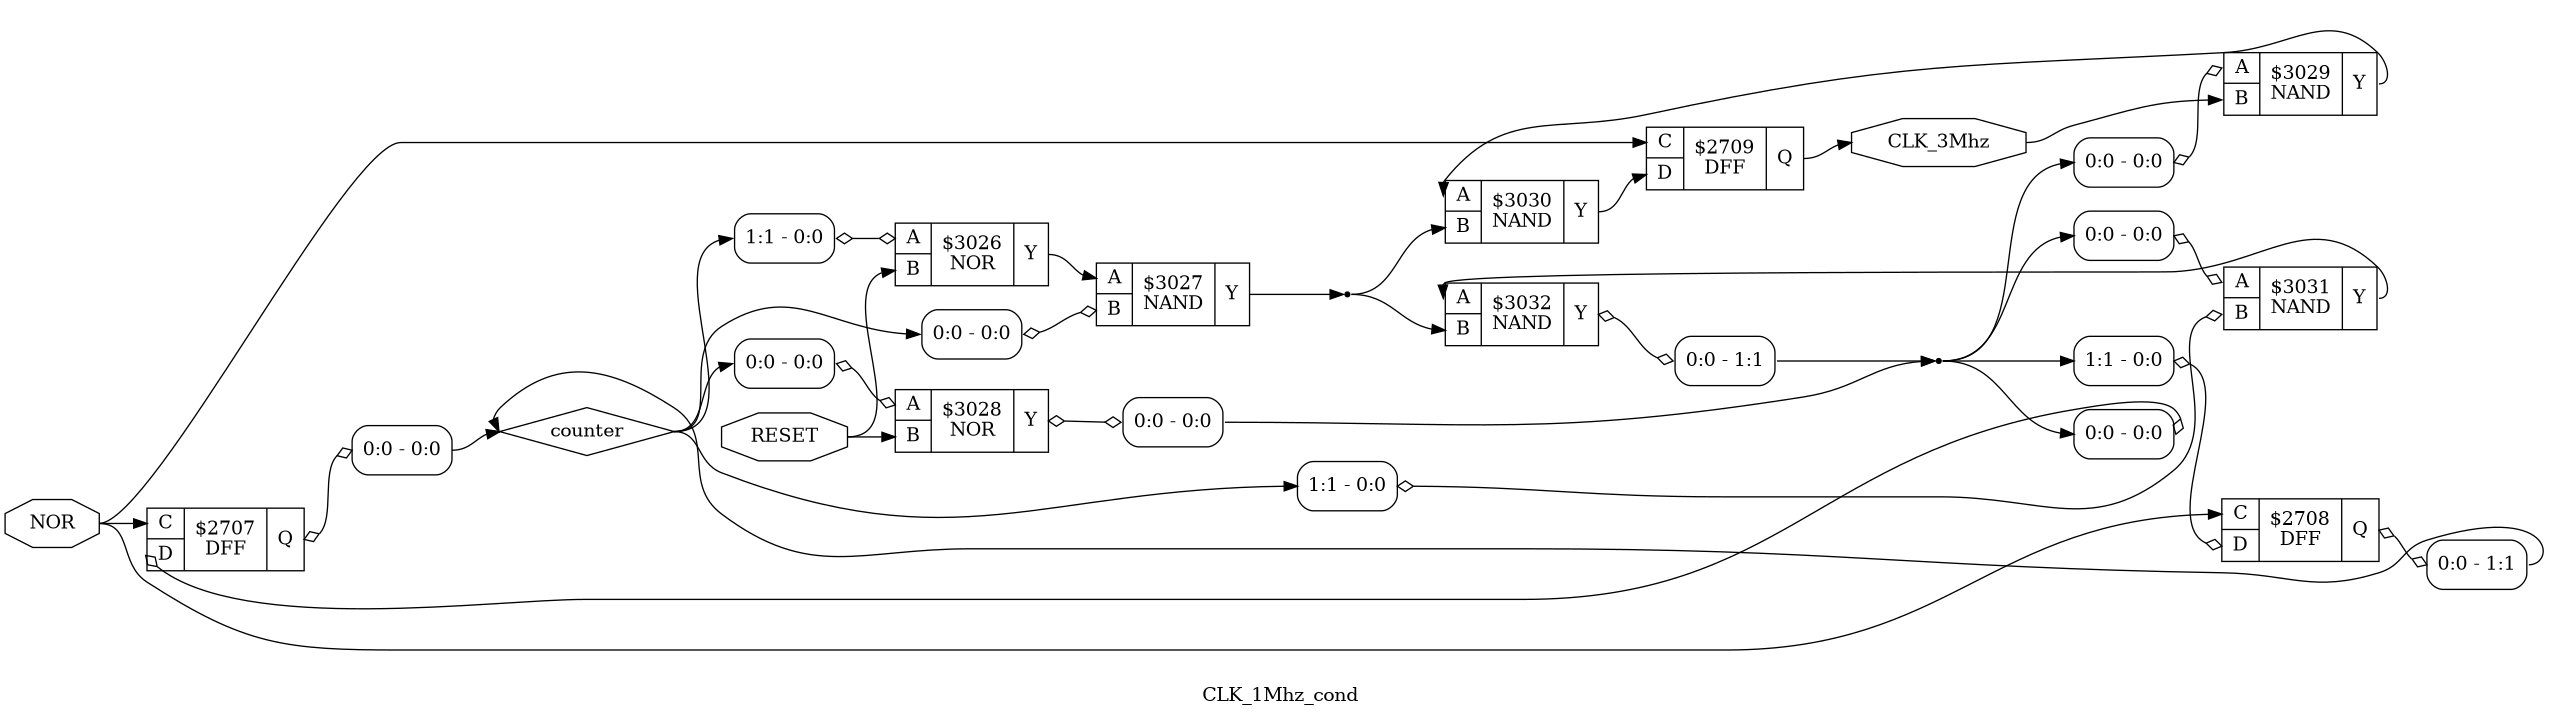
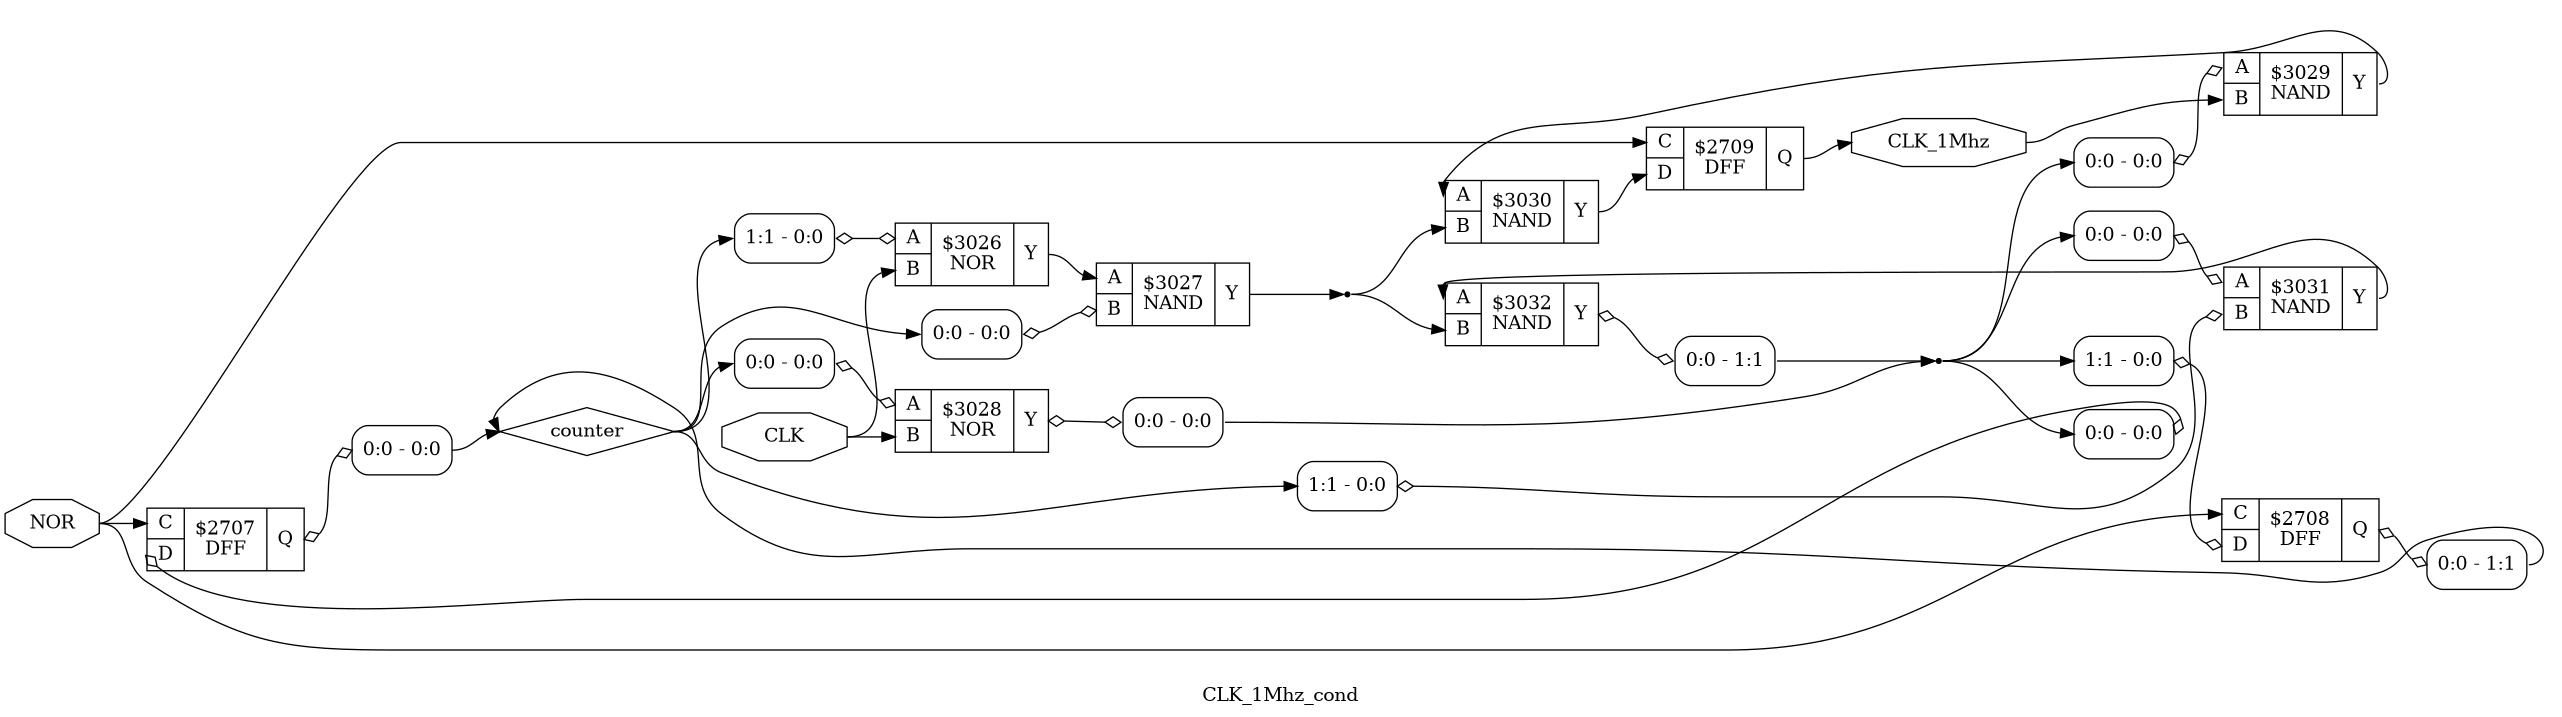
(1939, 143) -> (1939, 143)
(785, 437) -> (785, 437)
